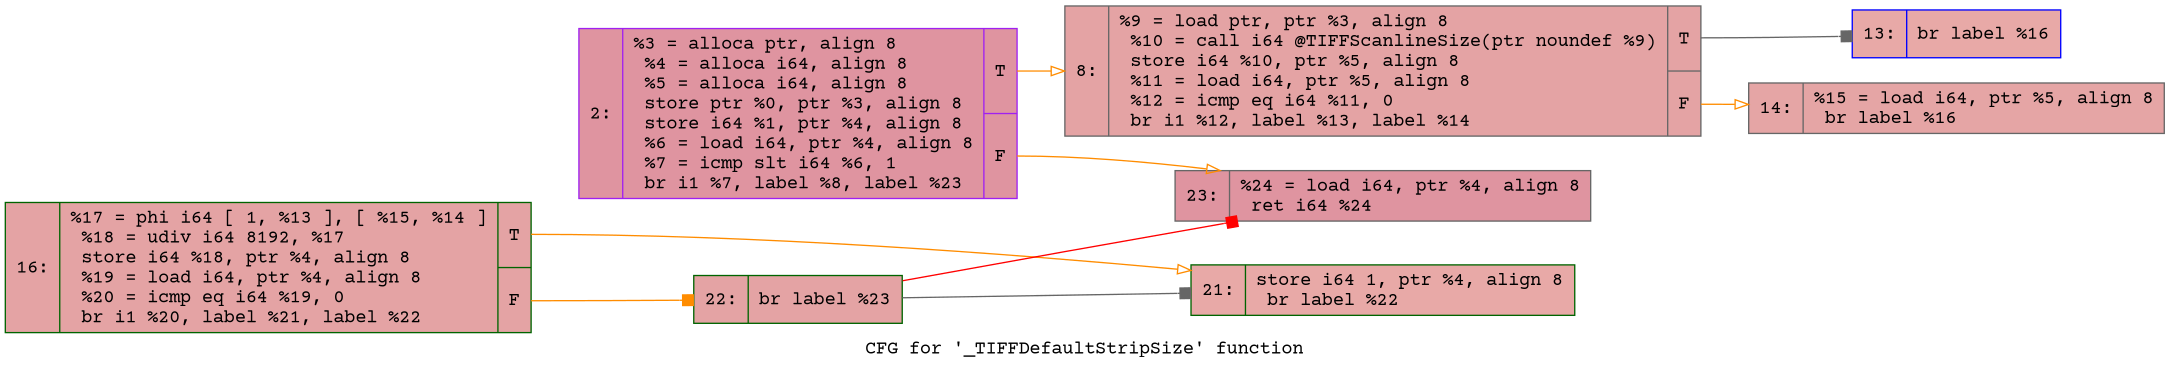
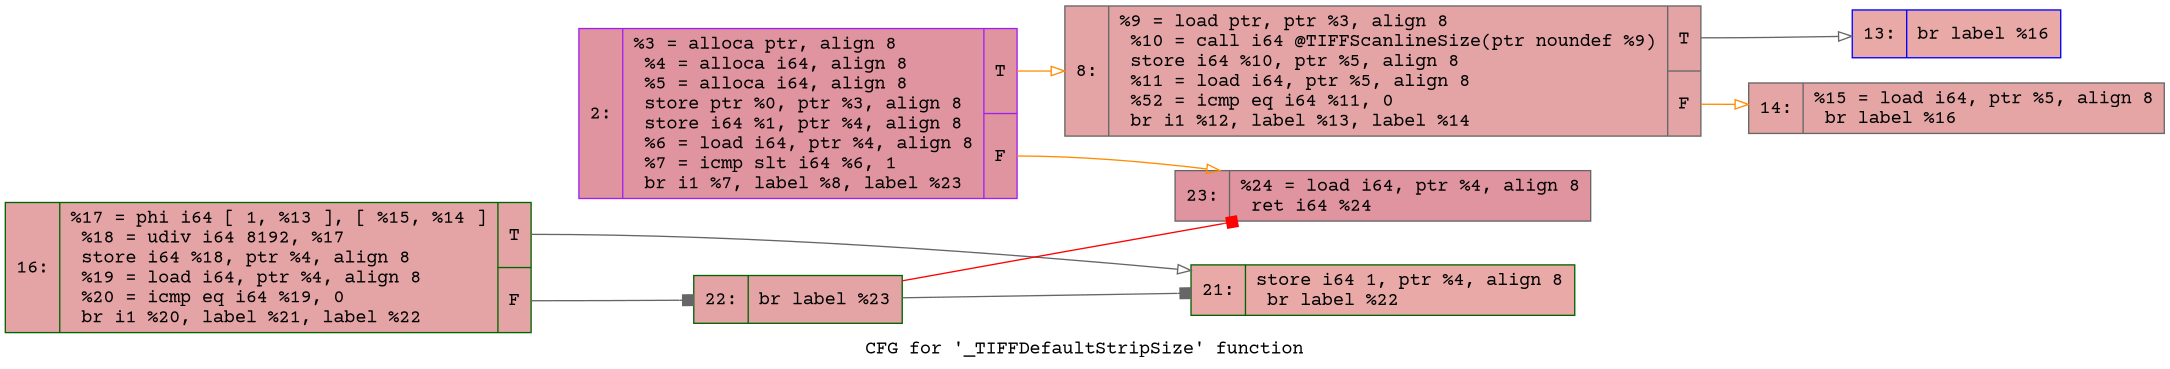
(1769, 37) -> (1769, 37)
(1257, 100) -> (1257, 100)
(855, 245) -> (855, 245)
(605, 301) -> (605, 301)
